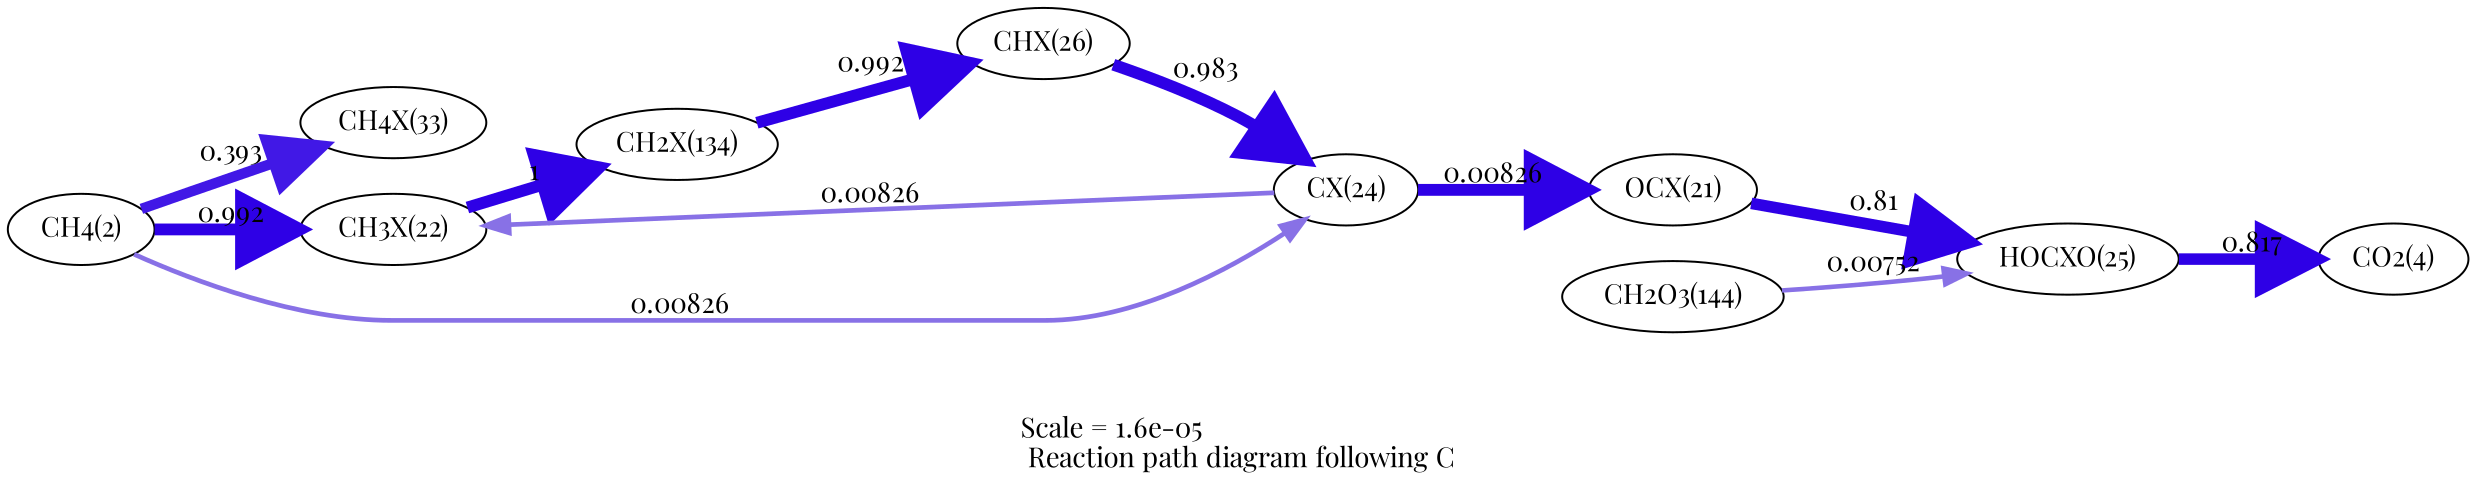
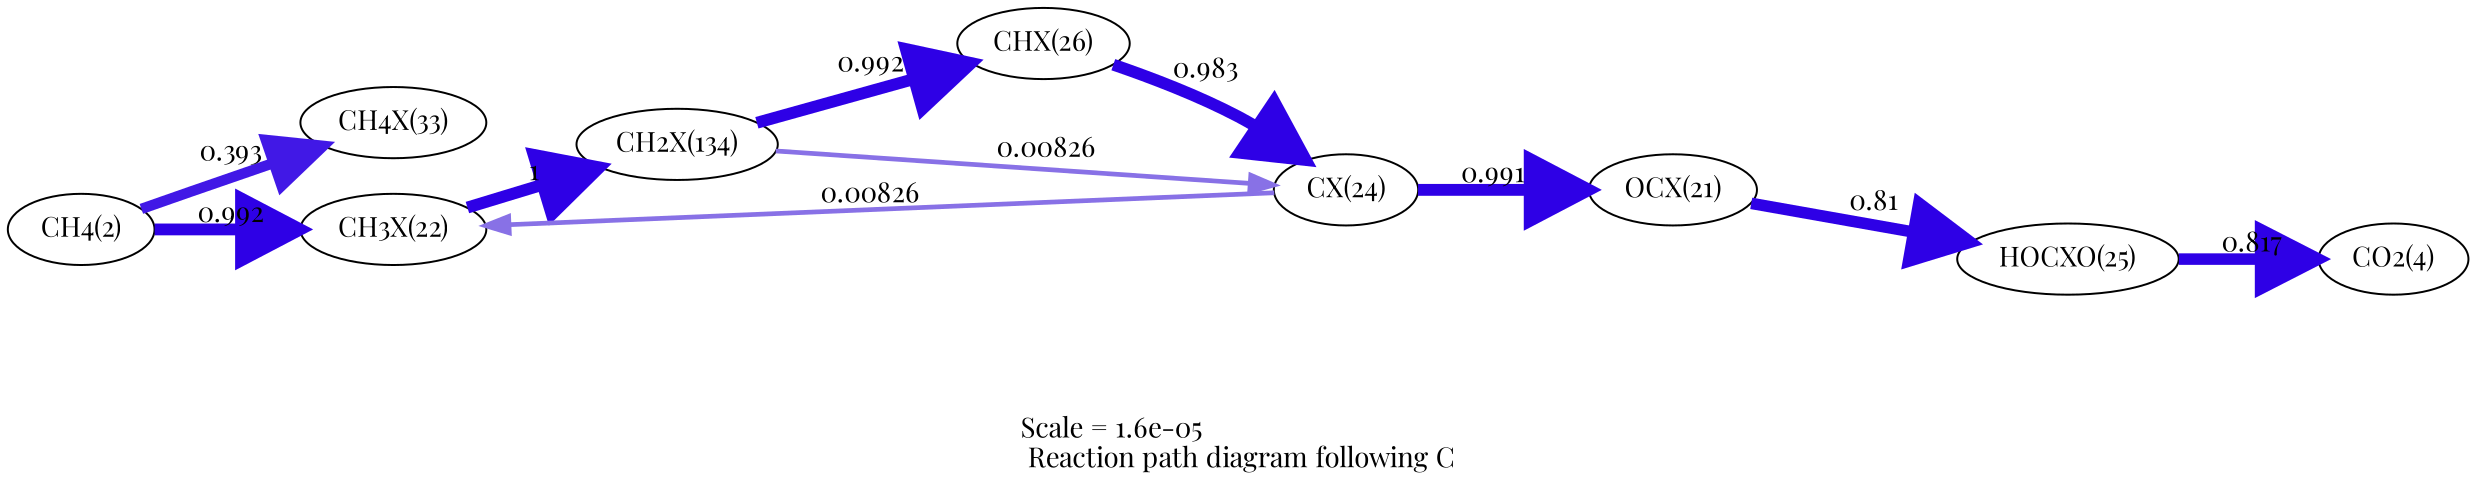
(1490, 175) -> (1490, 175)
(1673, 297) -> none
(714, 320) -> (1013, 167)
